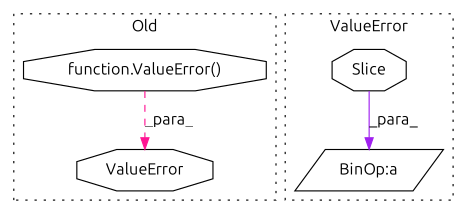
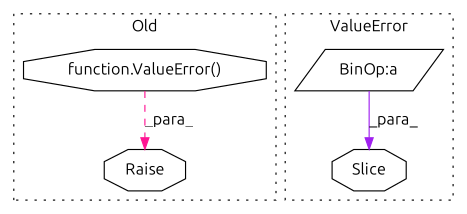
(369, 114) -> (369, 114)
(145, 170) -> (145, 170)
